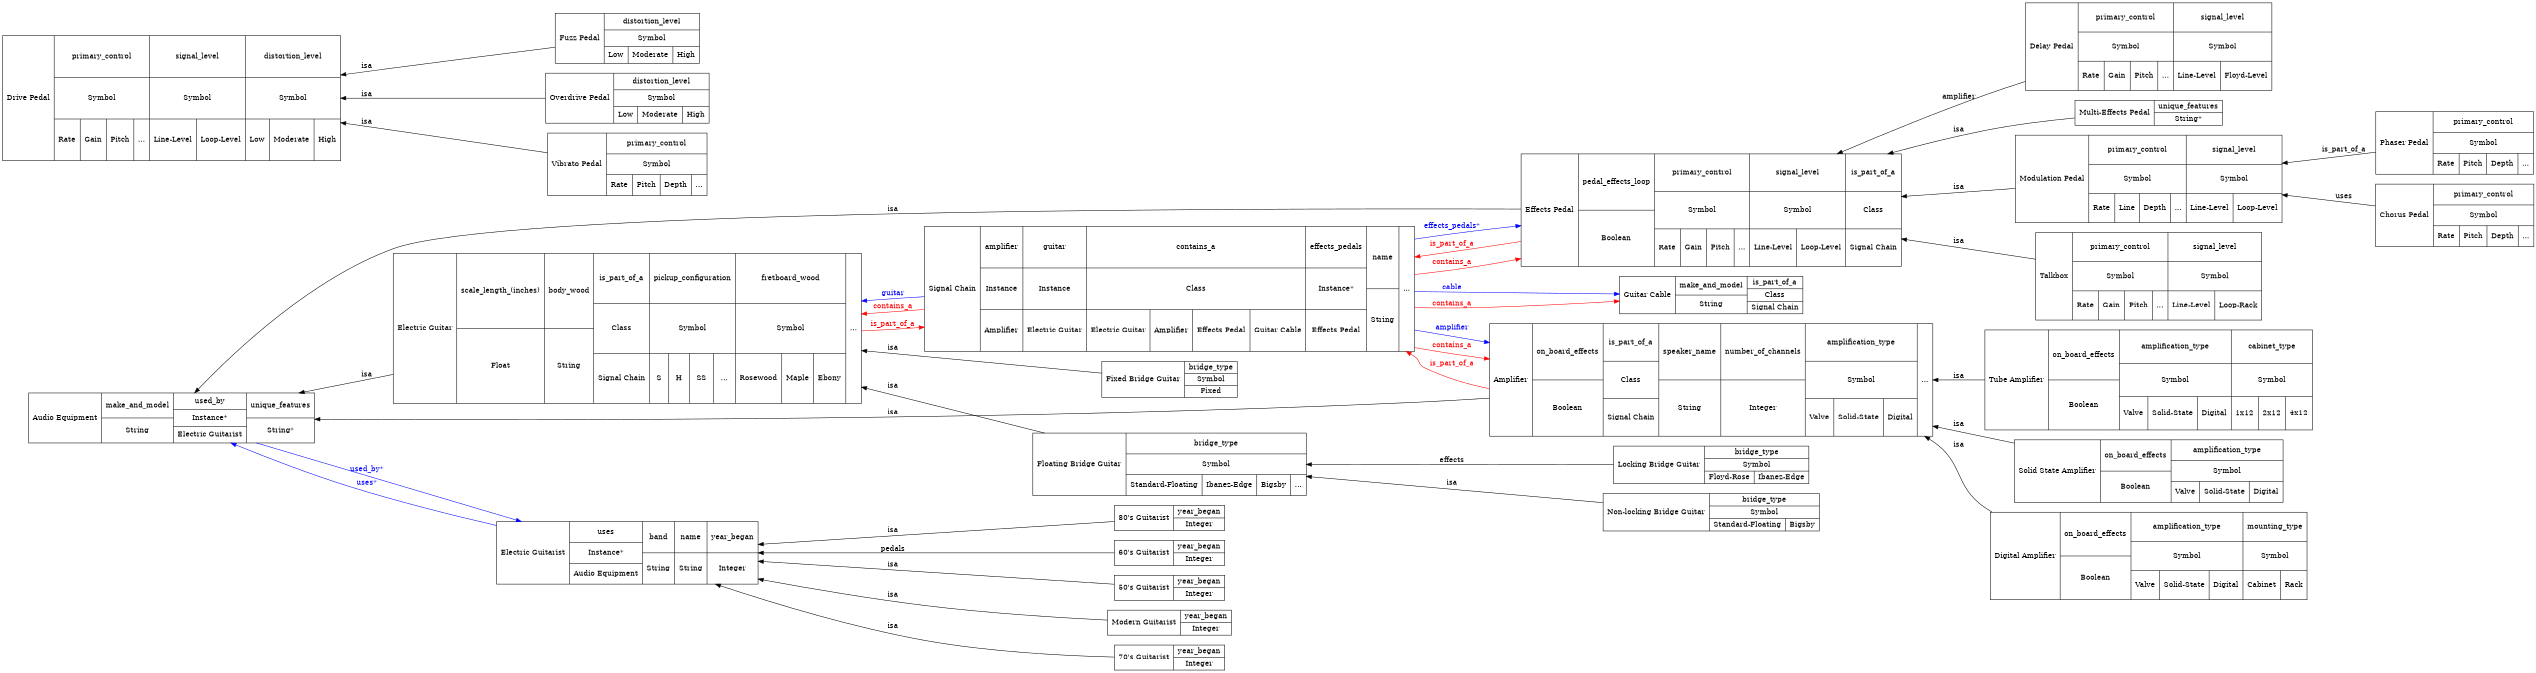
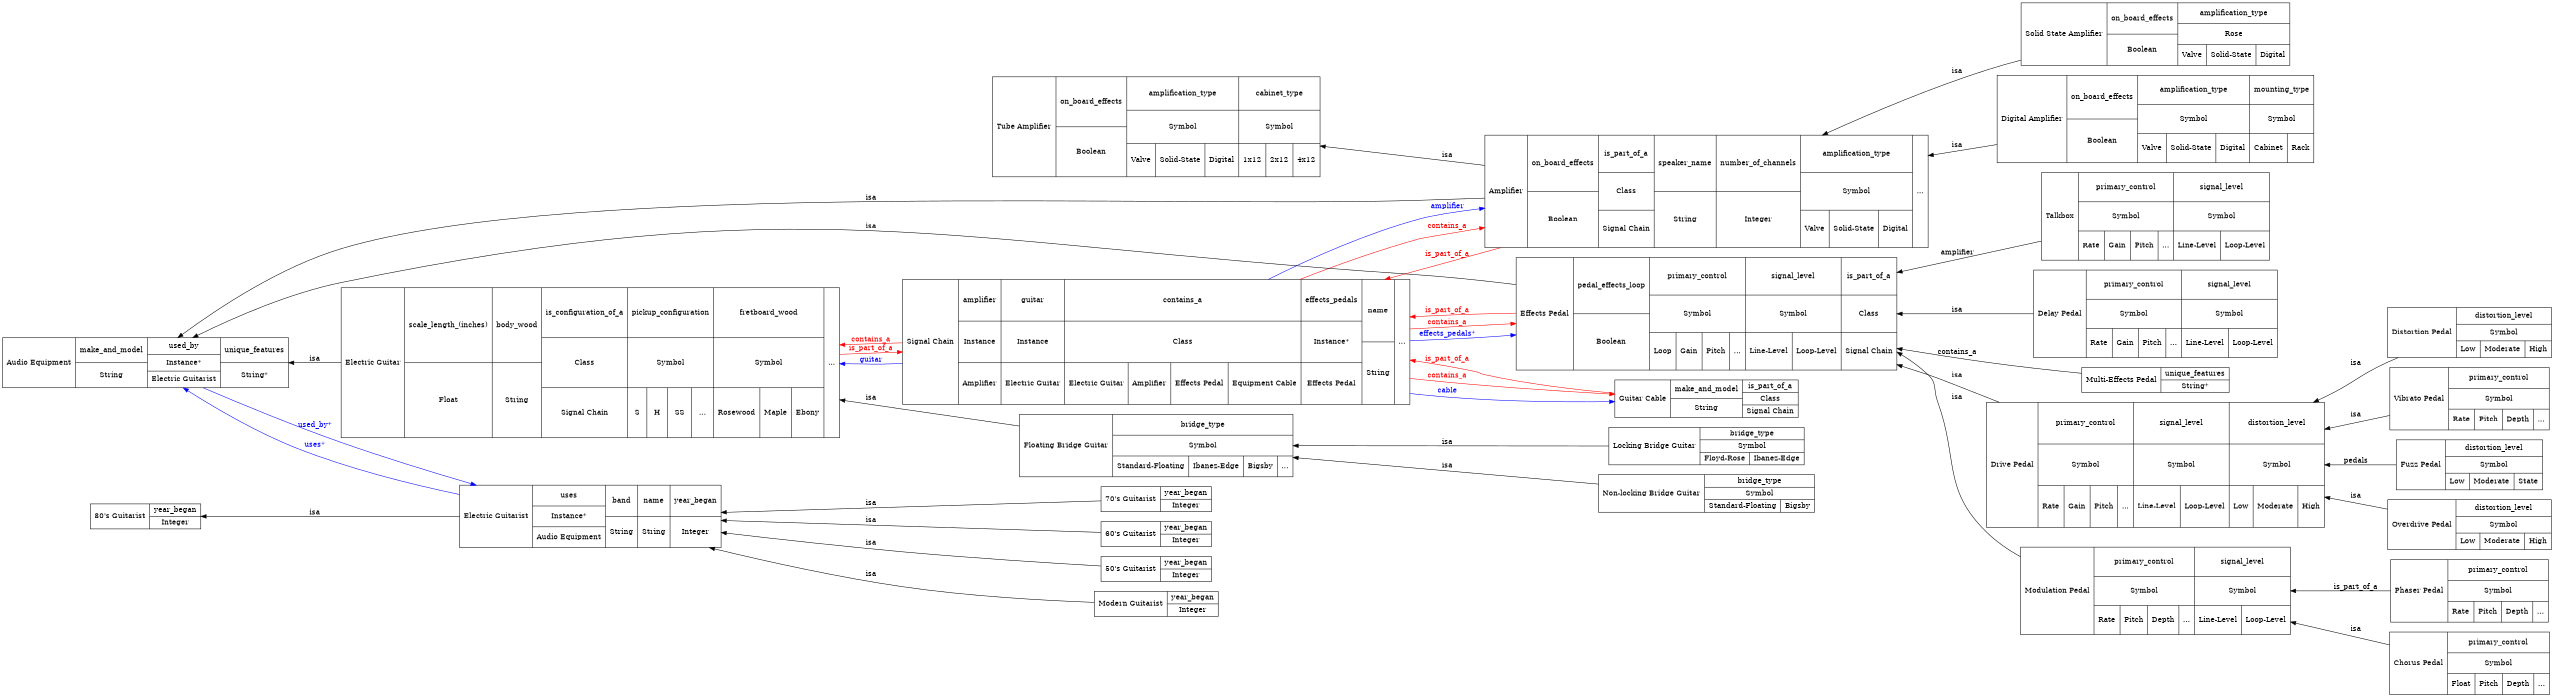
(686, 55) -> (2528, 481)
(367, 66) -> (2356, 461)
(2246, 76) -> (2253, 343)
(1959, 97) -> (1957, 310)
(1959, 130) -> (1957, 352)
(2344, 196) -> (2356, 629)
(2127, 208) -> (2134, 620)
(2446, 236) -> (2461, 684)
(1959, 241) -> (1957, 253)
(1667, 247) -> (1663, 351)
(622, 278) -> (585, 312)
(2238, 305) -> (2245, 245)
(1278, 330) -> (1265, 383)
none -> (2470, 333)
(1170, 379) -> none
none -> (1514, 380)
(1962, 380) -> (1405, 156)
none -> (1951, 383)
(1452, 460) -> (1447, 442)
(2227, 471) -> (2234, 34)
(939, 533) -> (333, 516)
(893, 549) -> (871, 520)
